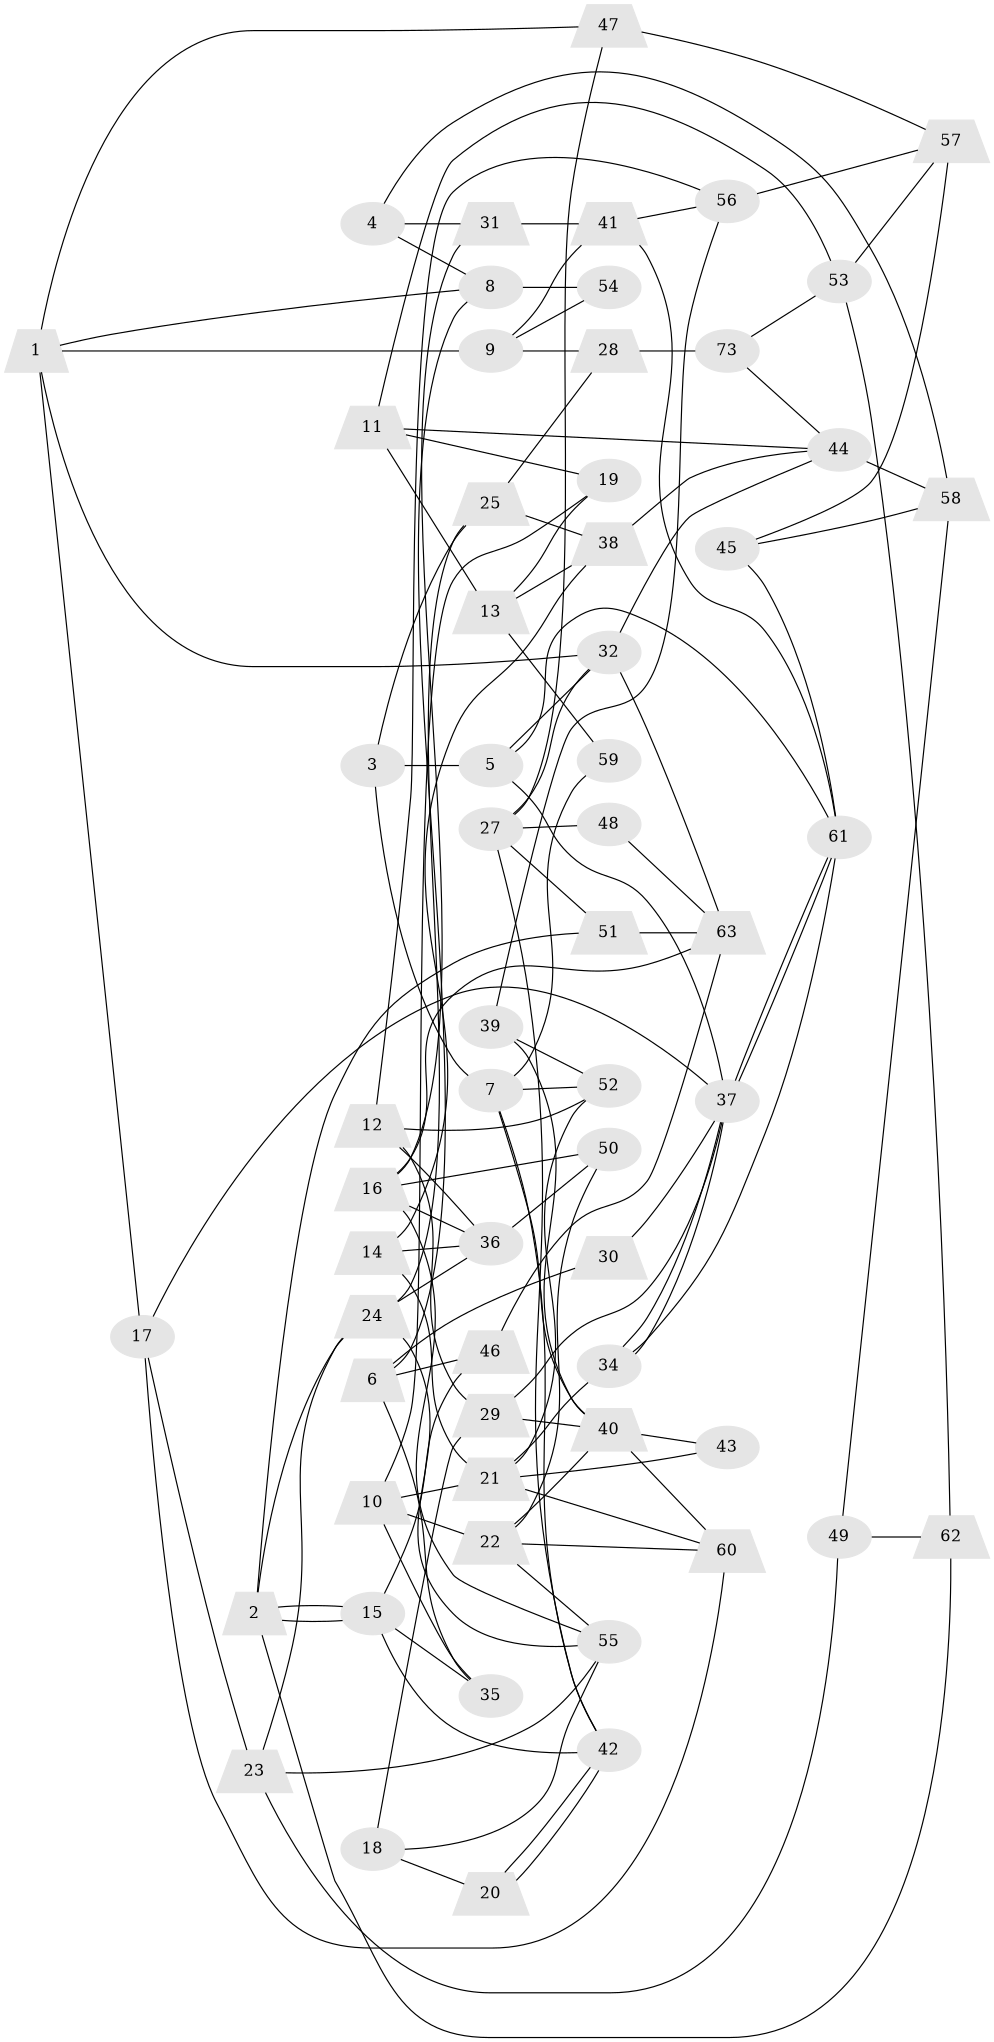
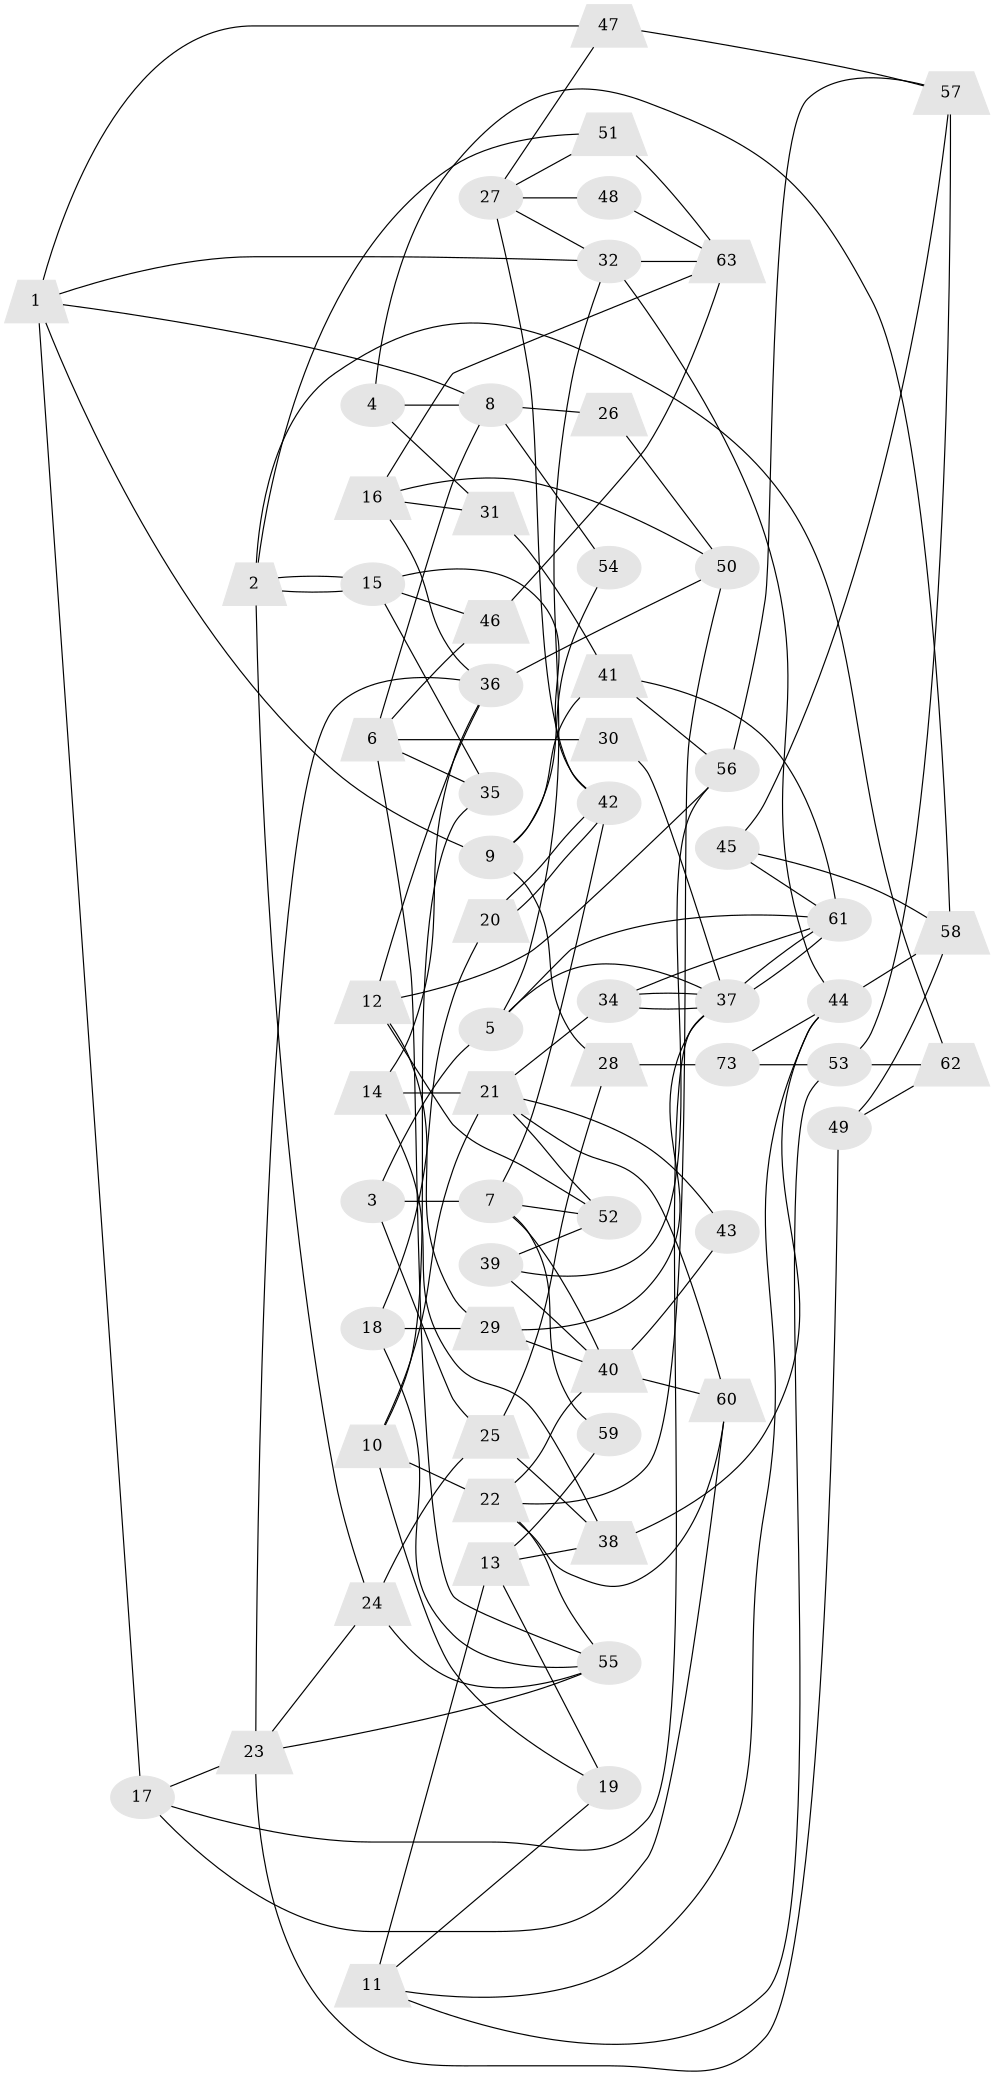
none -> (609, 415)
(439, 1276) -> (271, 1150)
(417, 1463) -> (422, 1347)
